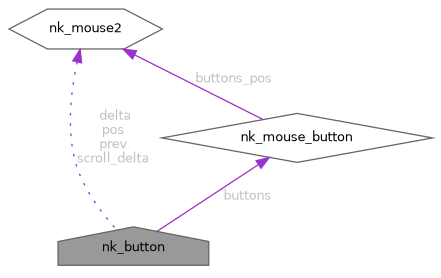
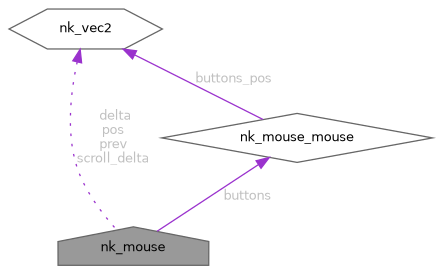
(86, 29) -> (86, 29)
(297, 138) -> (297, 138)
(133, 248) -> (133, 248)
